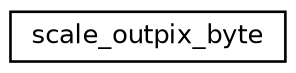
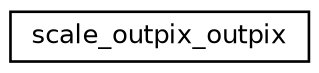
(148, 37) -> (160, 37)
